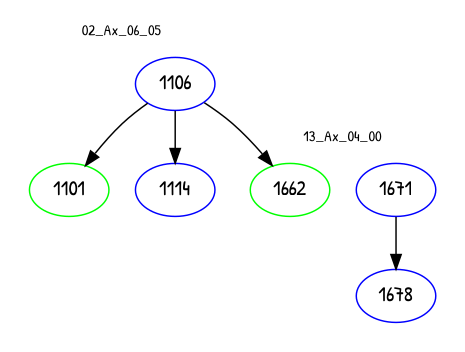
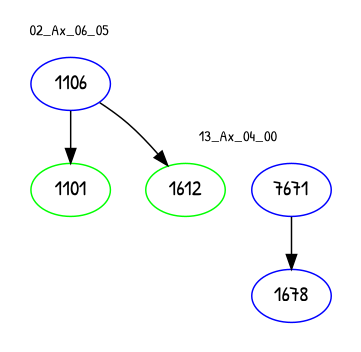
(175, 190) -> none
(290, 190) -> (186, 190)
(396, 190) -> (292, 190)
